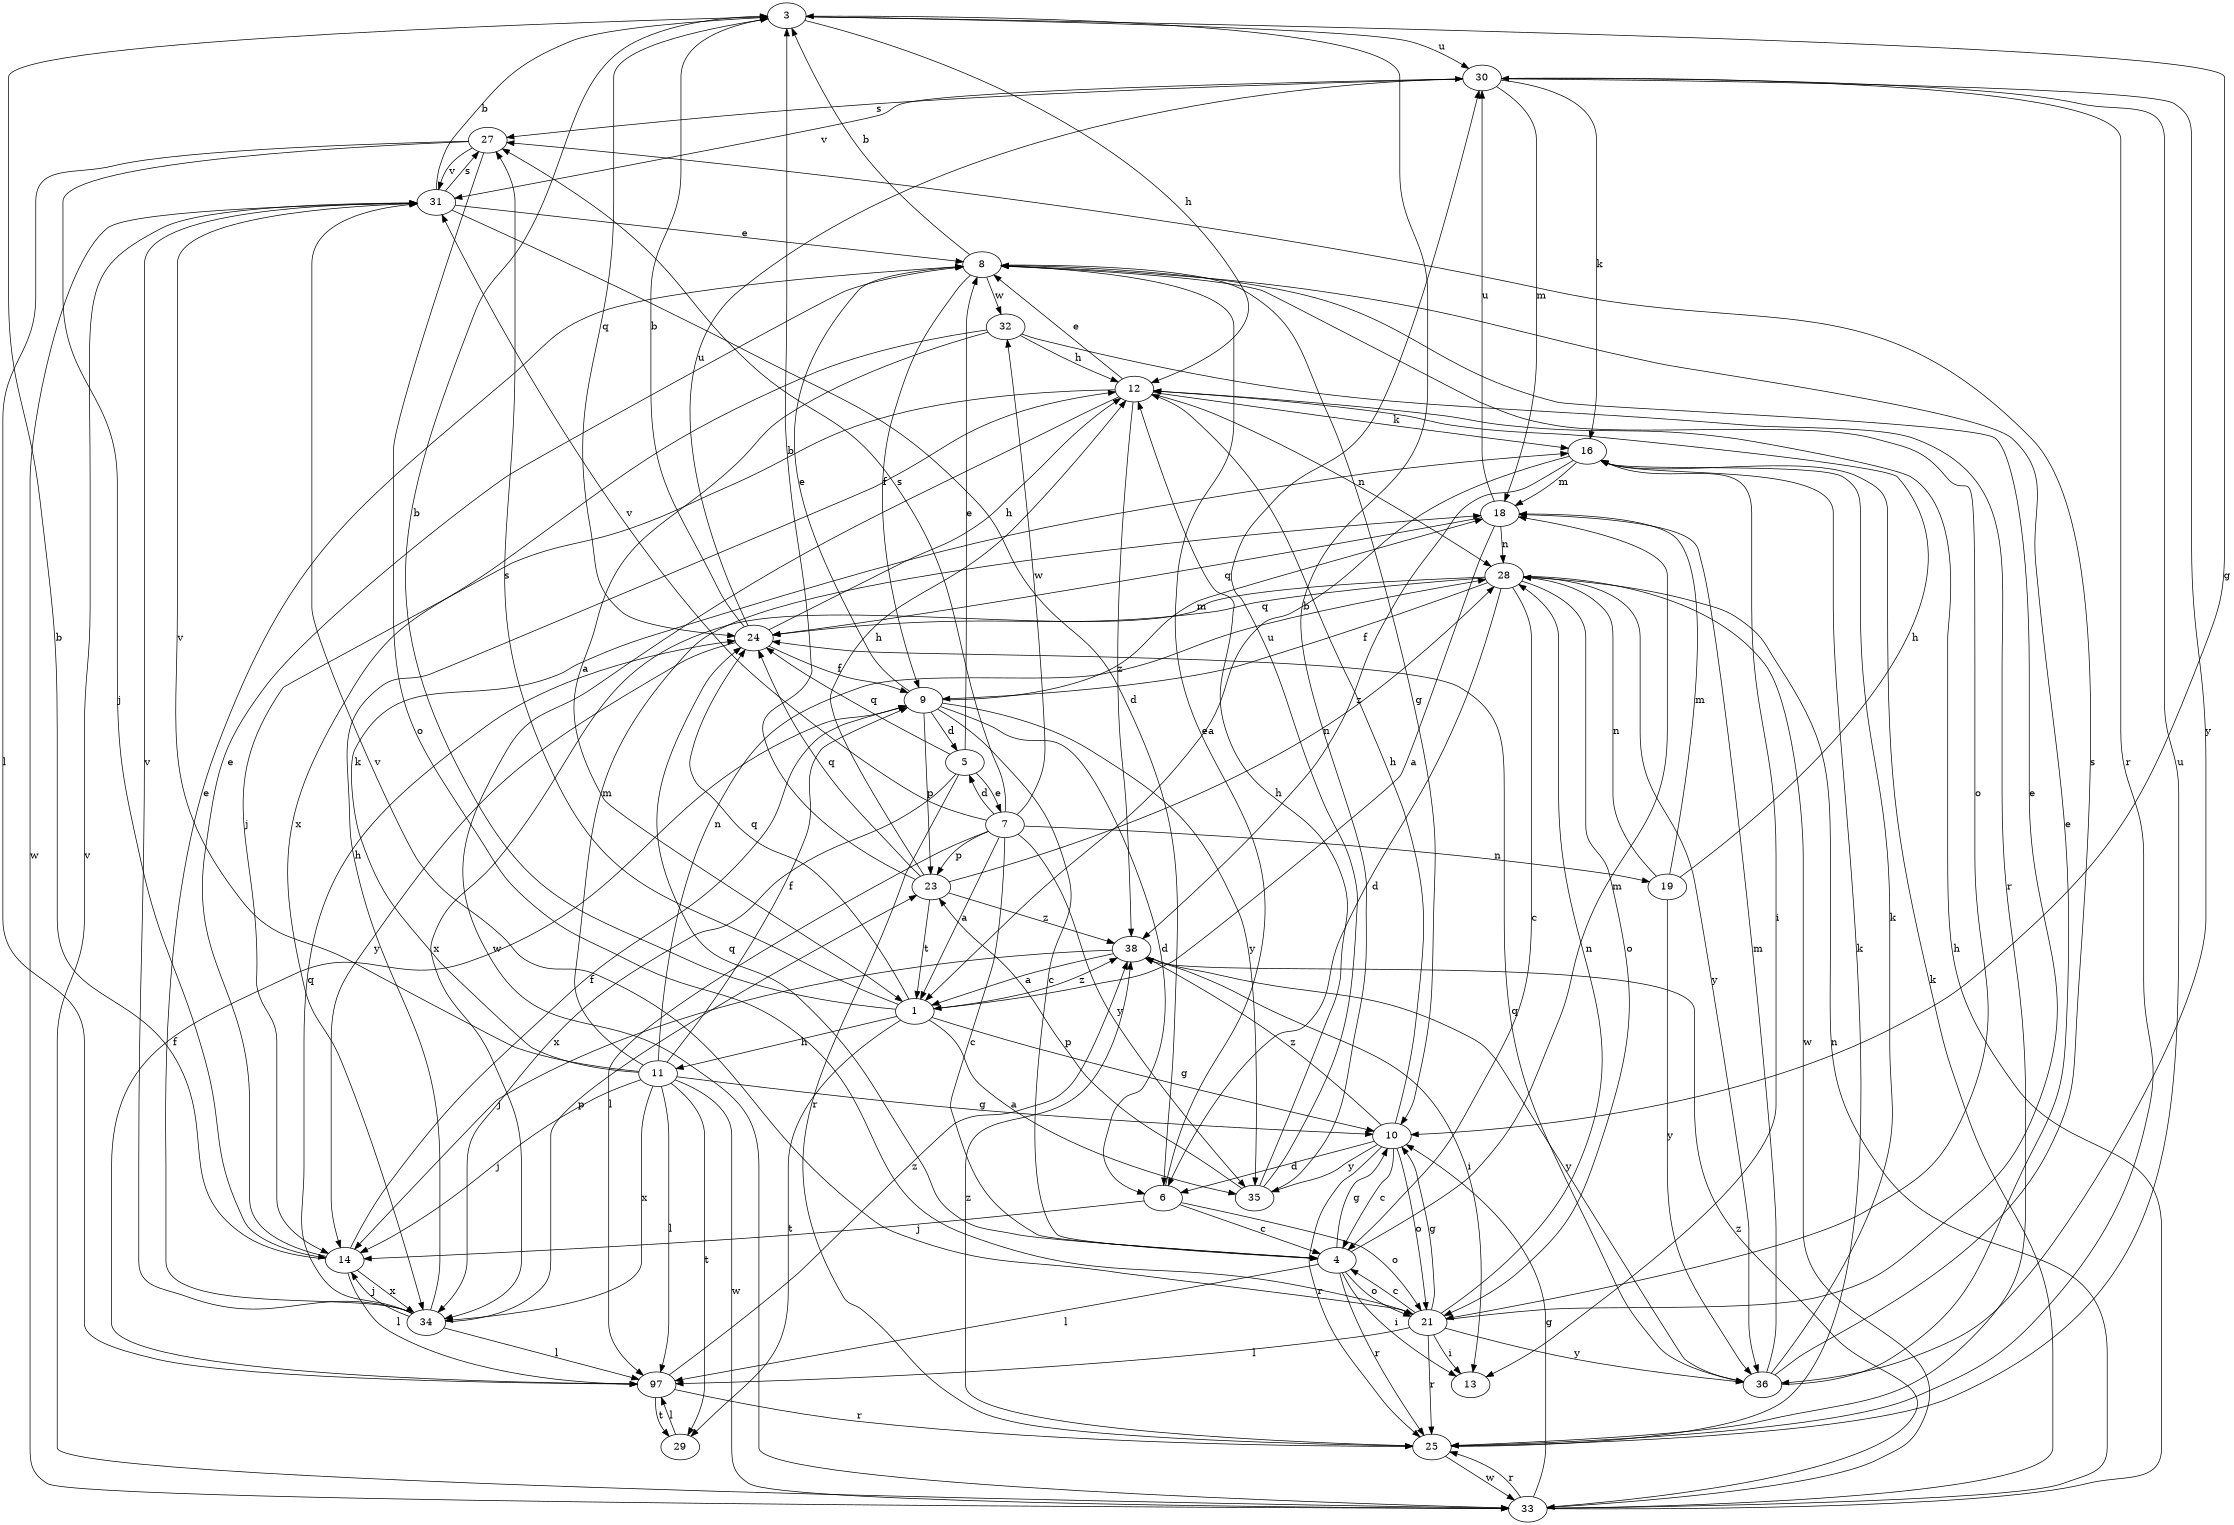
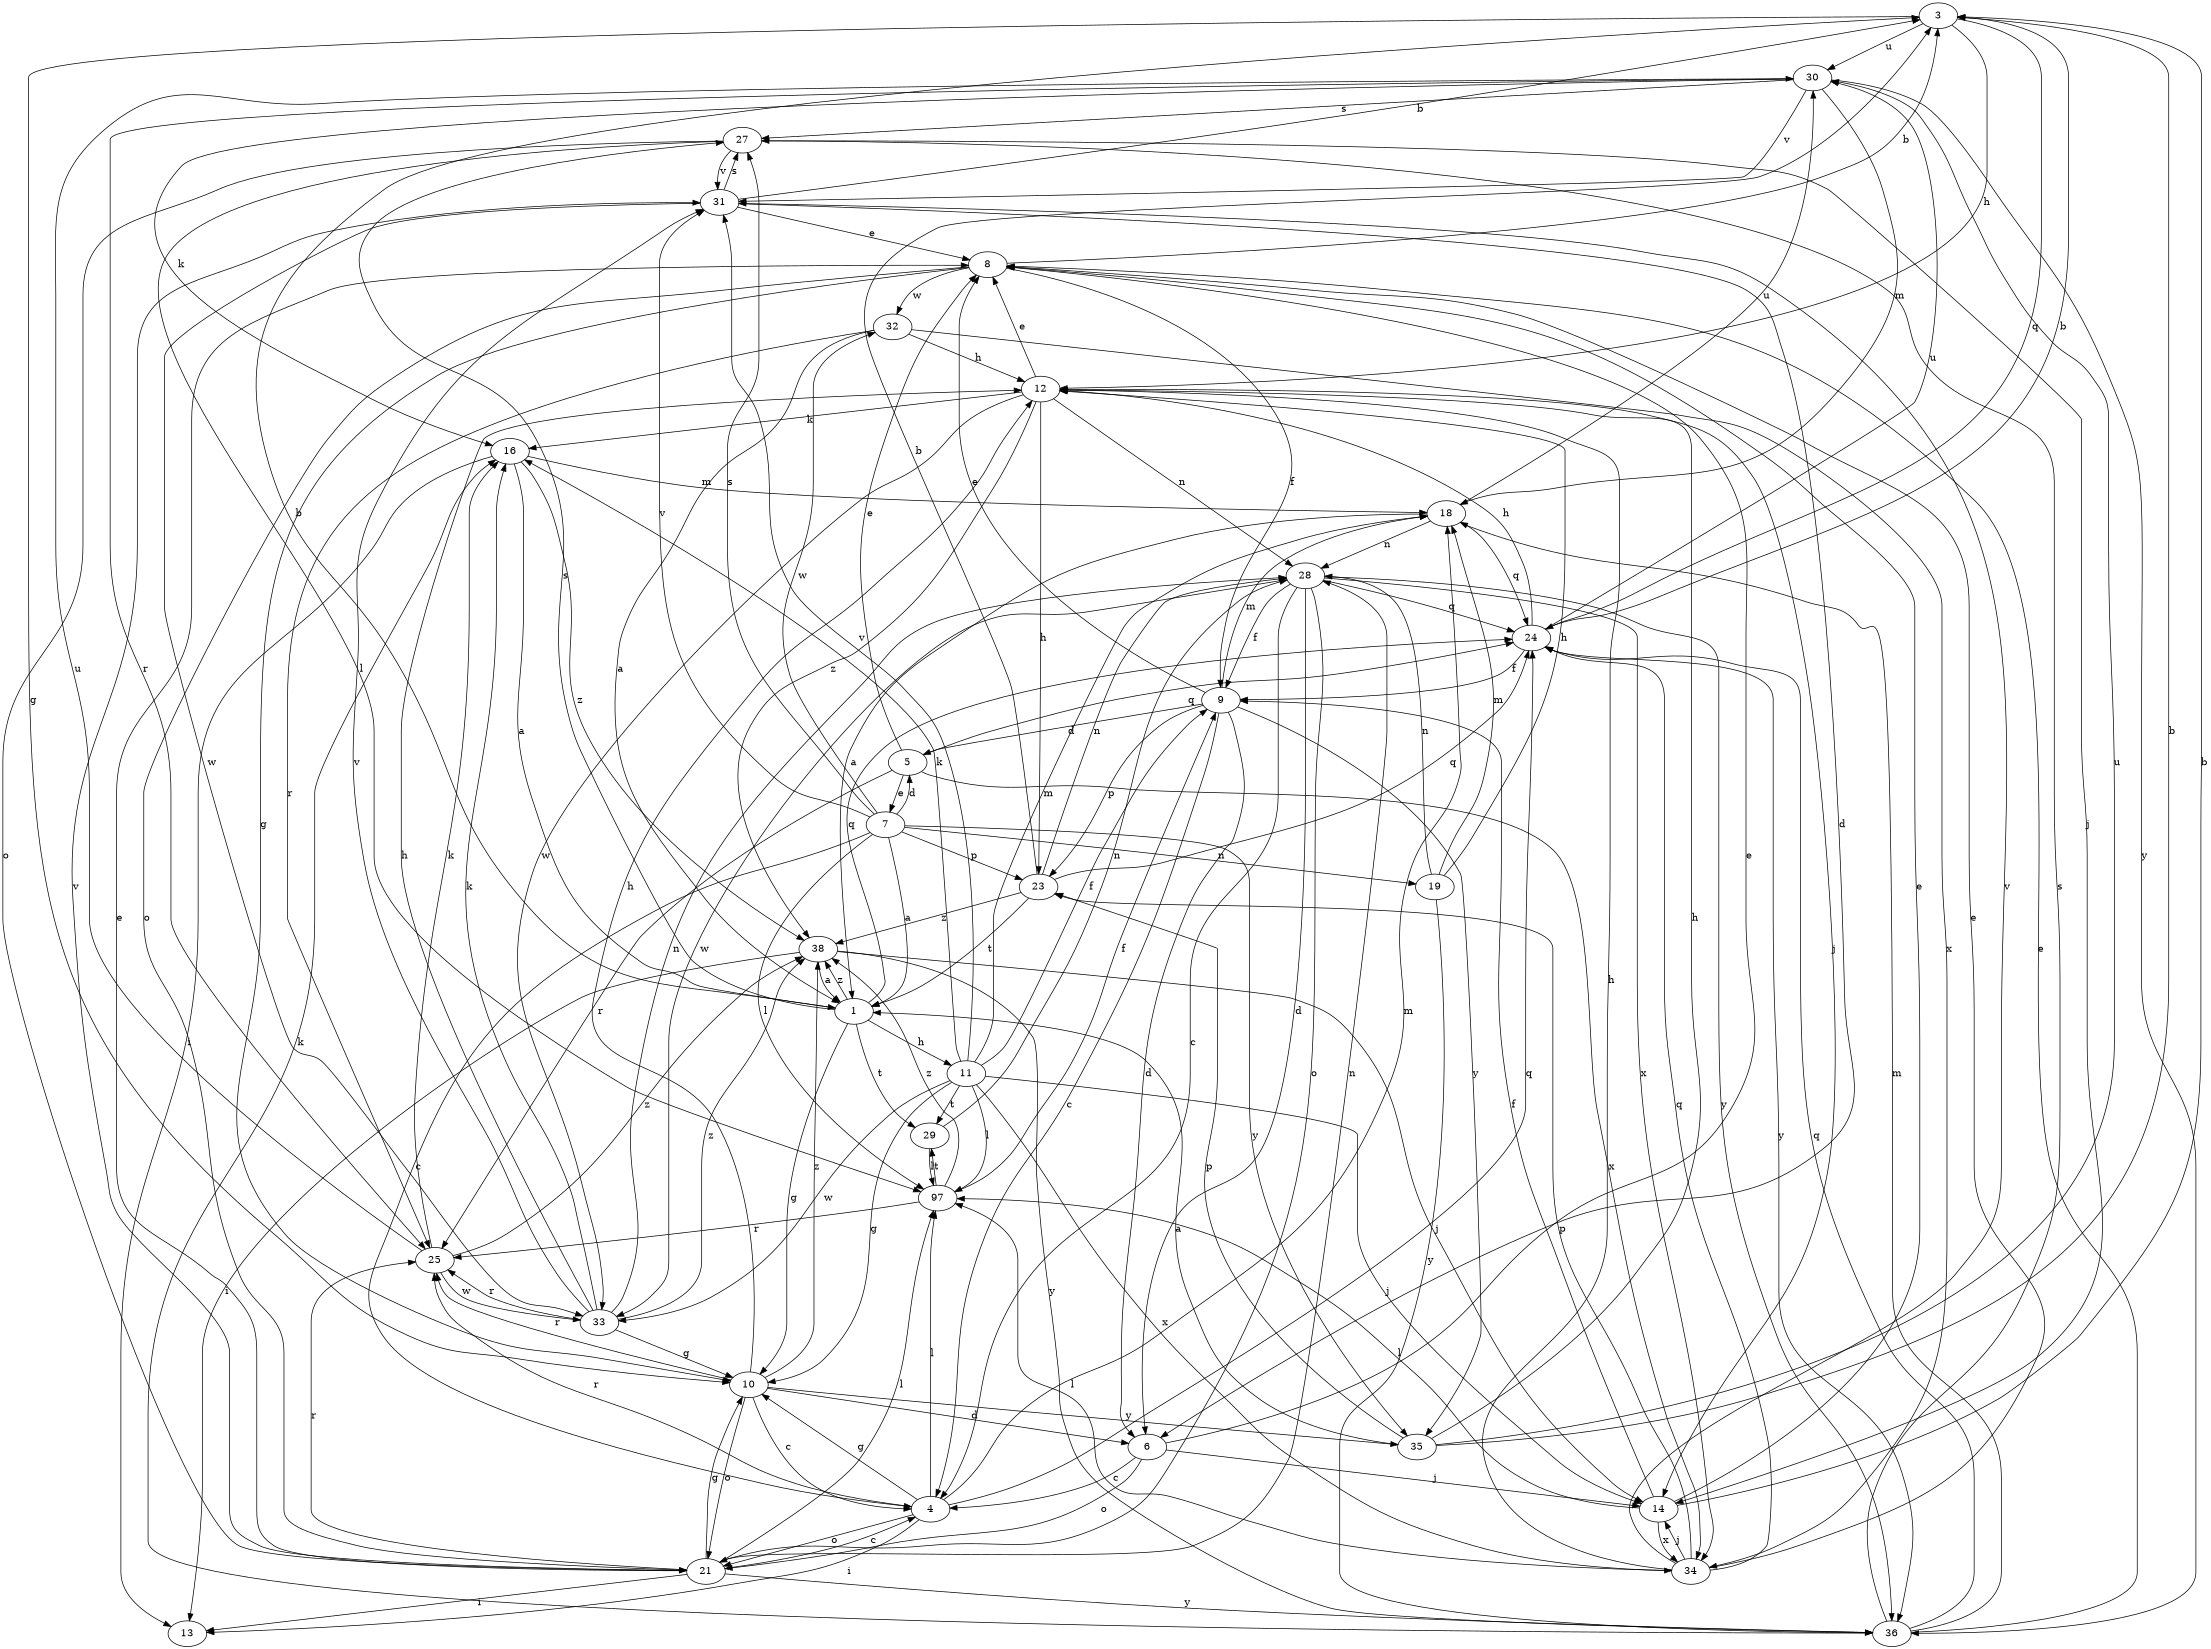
(906, 603) -> (1041, 634)
(947, 678) -> (1103, 881)
(421, 873) -> (1777, 1059)
(1060, 1136) -> (1180, 1175)
